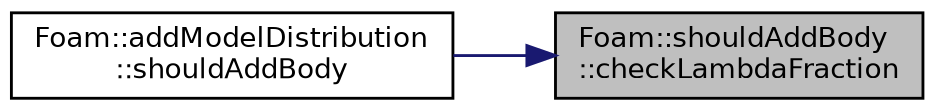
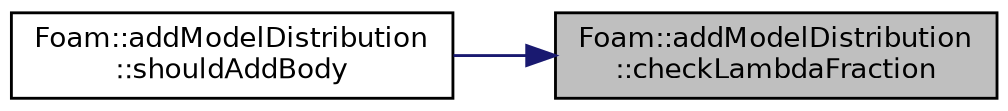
(739, 56) -> (776, 56)
